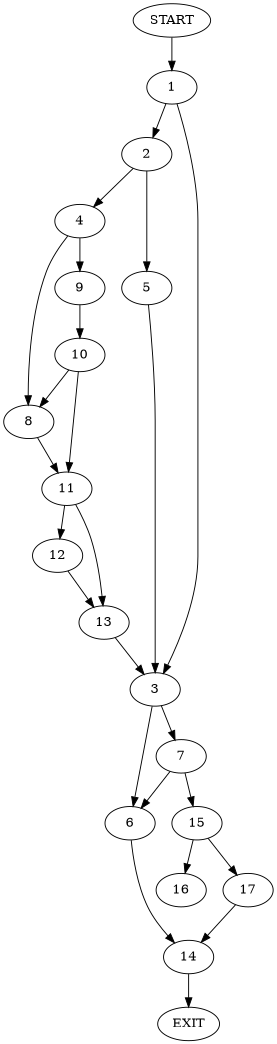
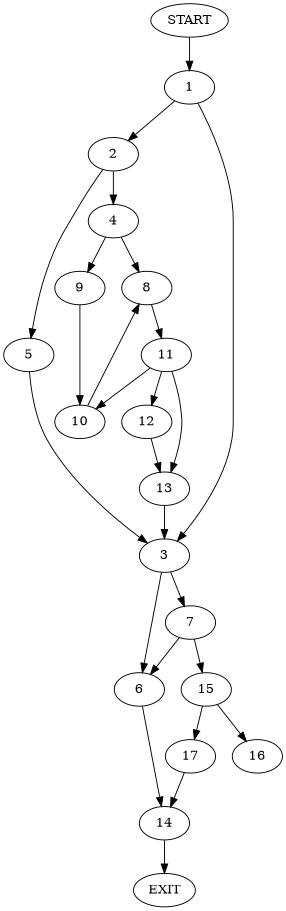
(74, 417) -> (127, 386)
